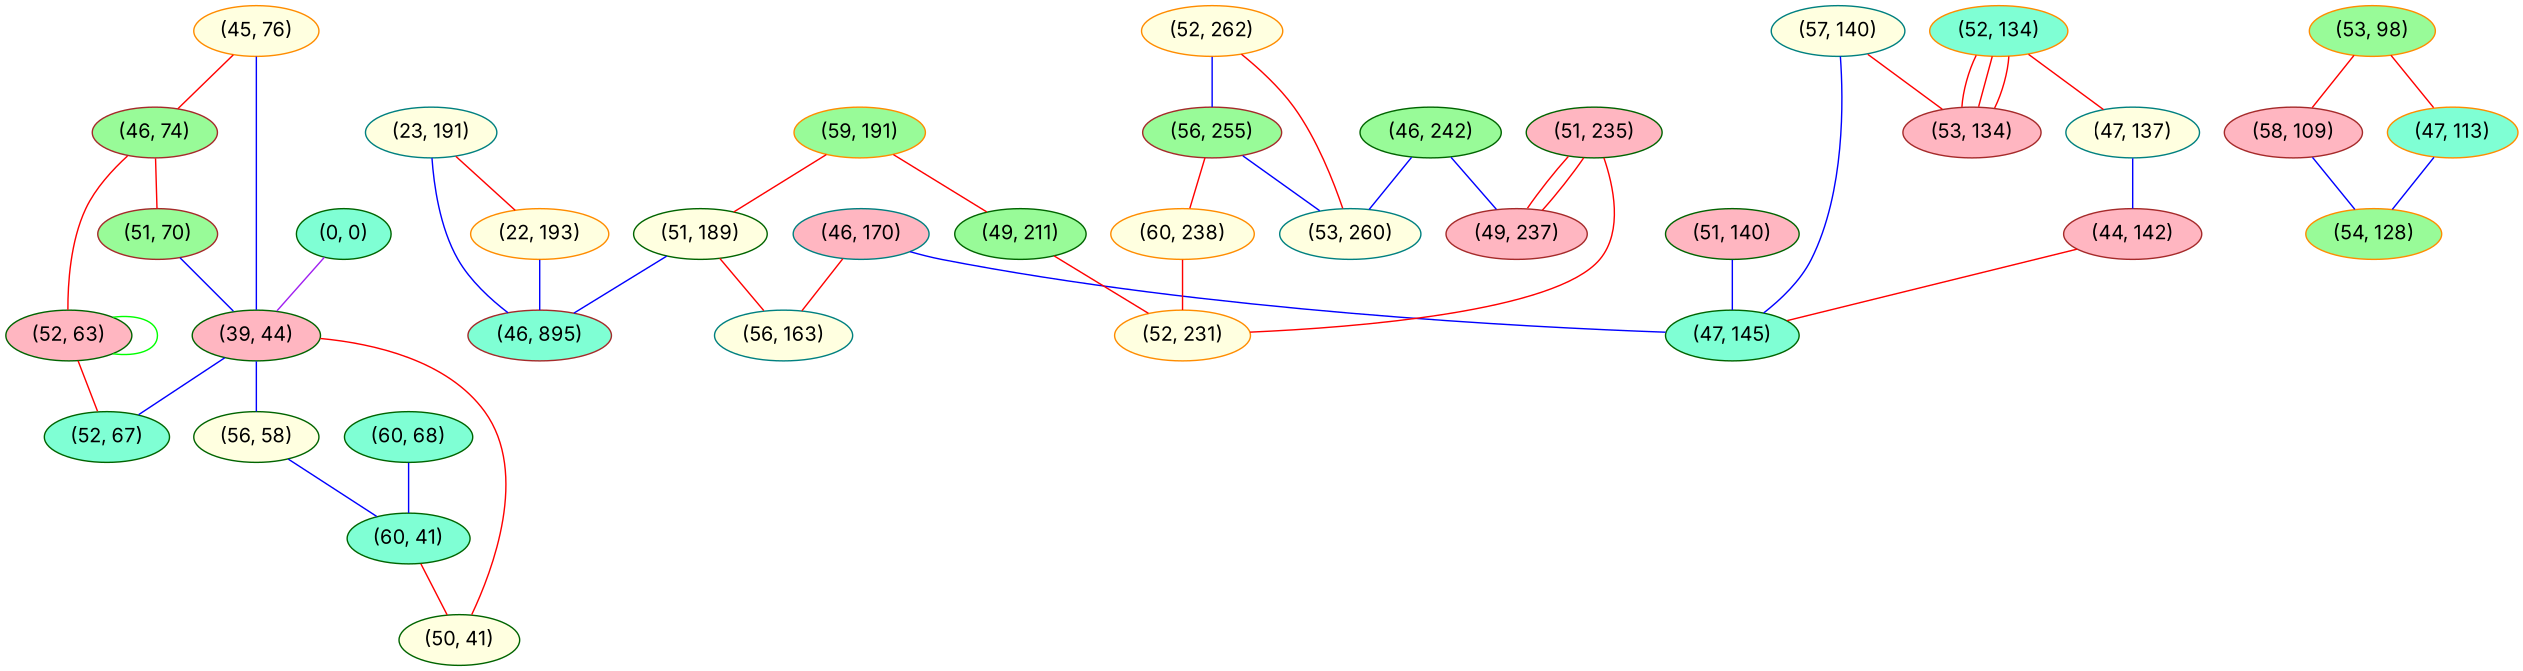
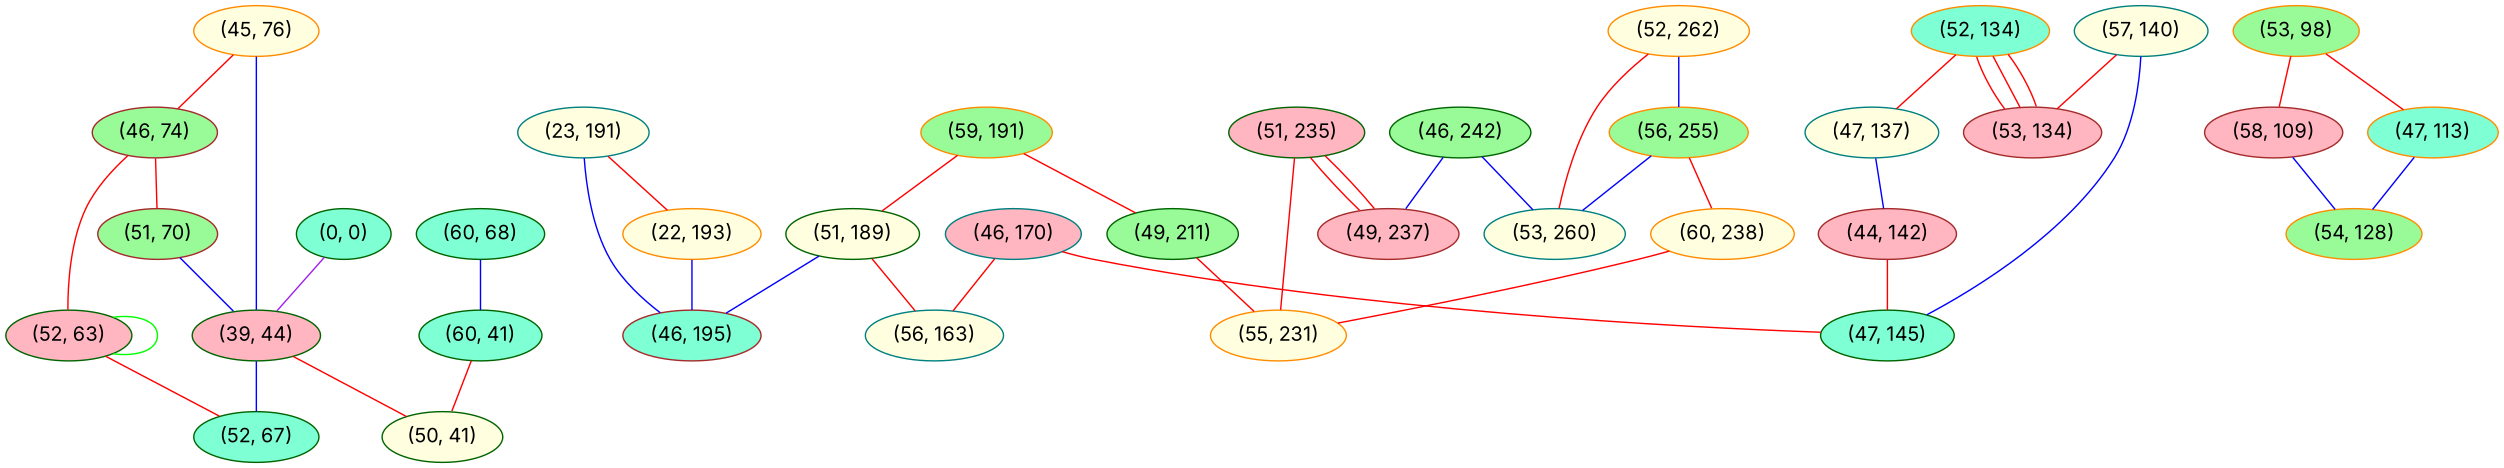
(1212, 133) -> (1679, 133)
(1732, 234) -> none
(1286, 307) -> (1459, 309)
(540, 336) -> (692, 336)
(1183, 336) -> (1278, 336)
(256, 437) -> none
